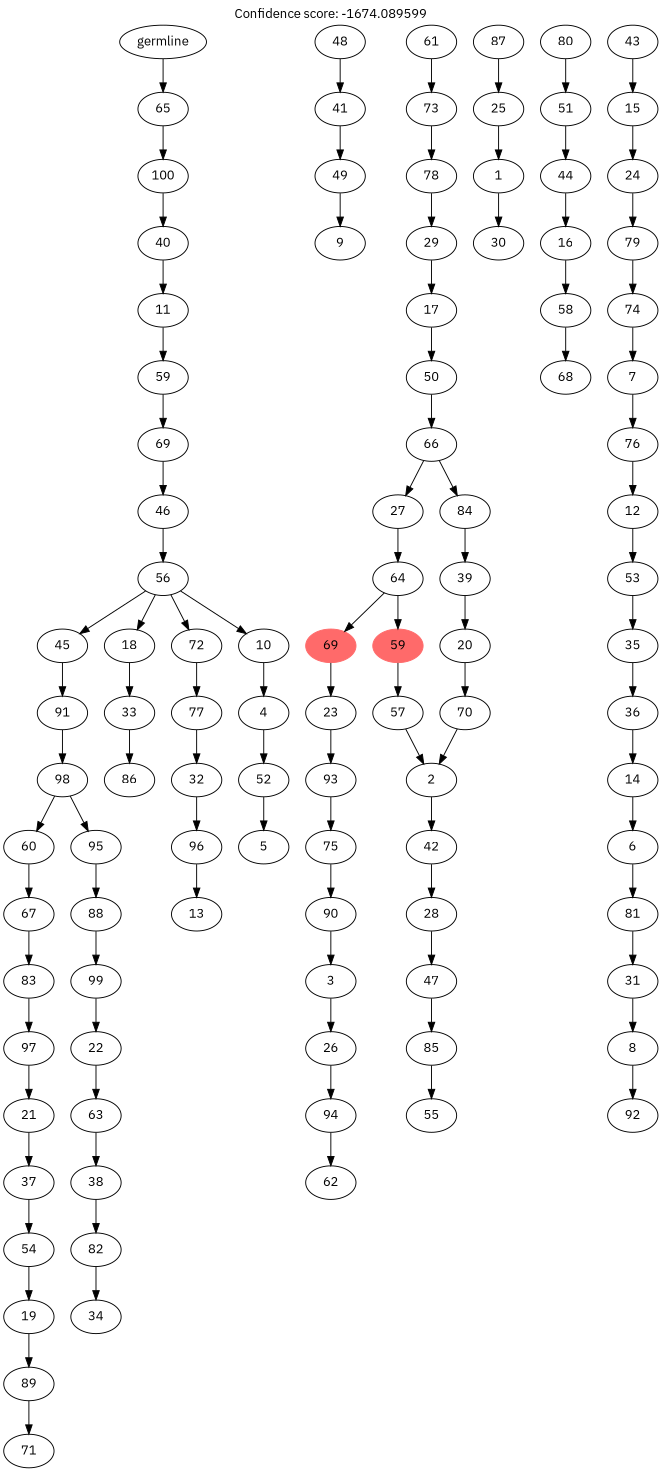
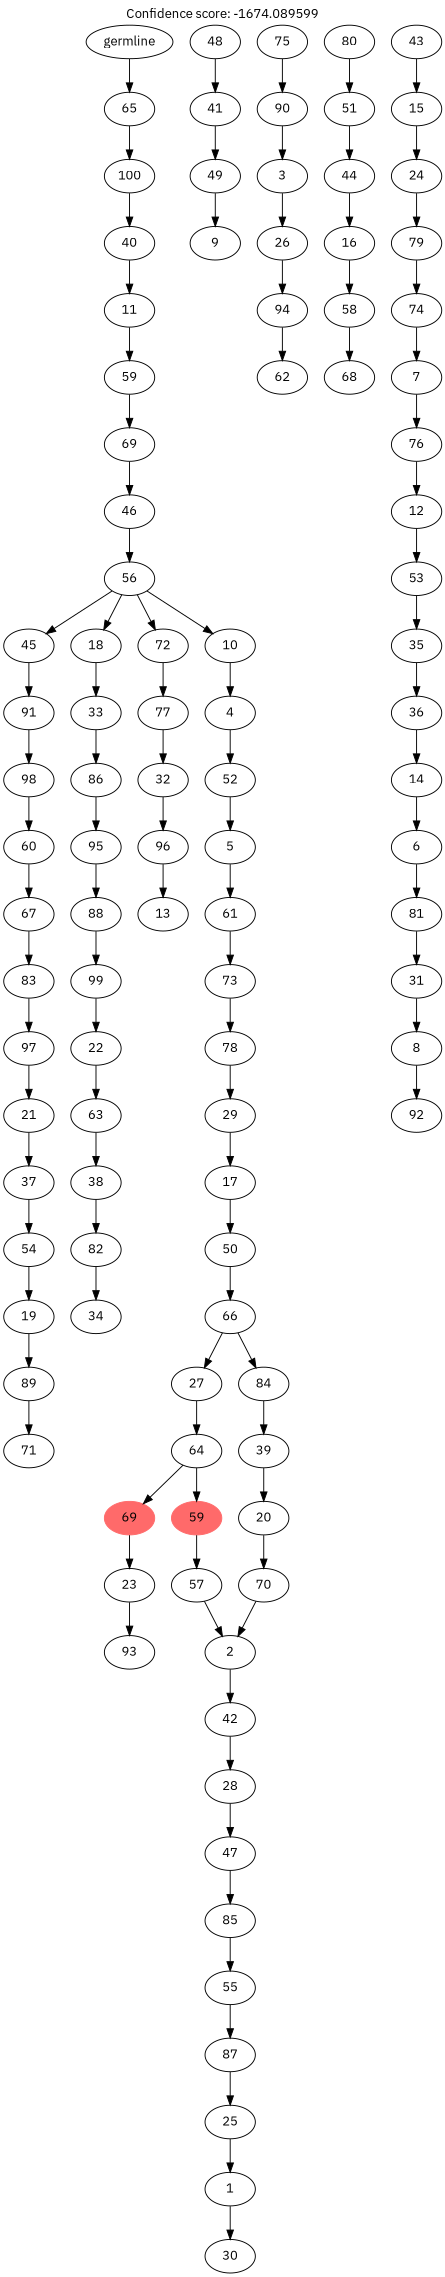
(77, 809) -> (96, 809)
(331, 809) -> none
none -> (230, 876)
none -> (230, 2017)
